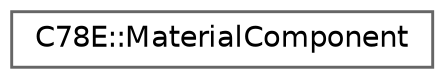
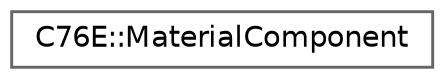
(222, 39) -> (222, 39)
